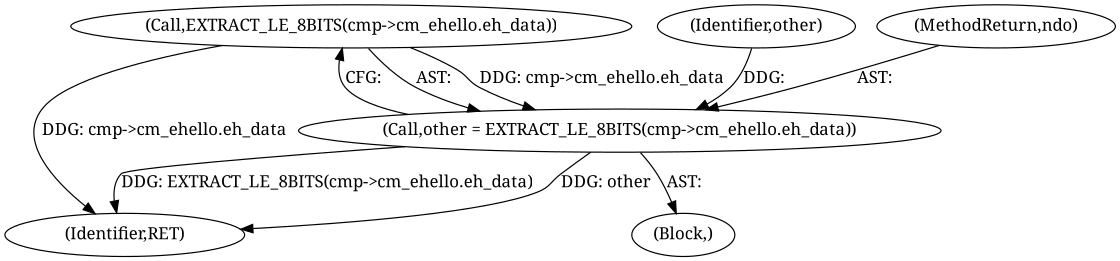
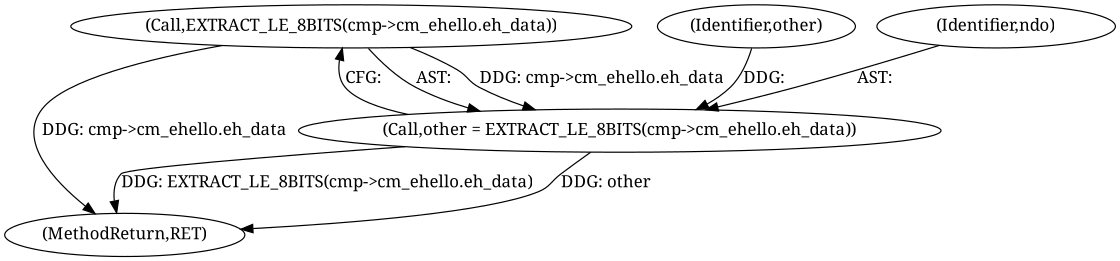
(996, 26) -> (996, 26)
(125, 235) -> (125, 235)
(683, 235) -> none
